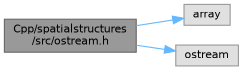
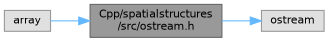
(155, 23) -> (65, 21)
